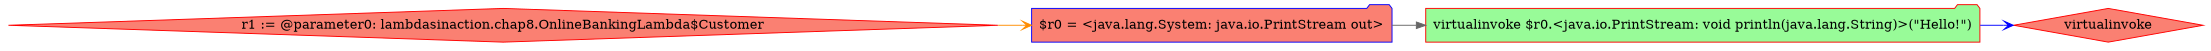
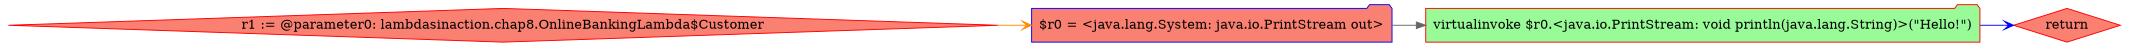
(2108, 25) -> (2067, 25)
